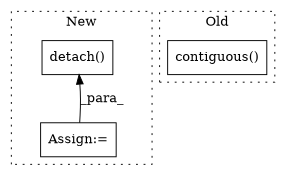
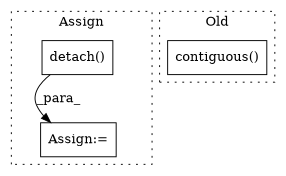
(82, 22) -> (82, 22)
(80, 103) -> (36, 94)
